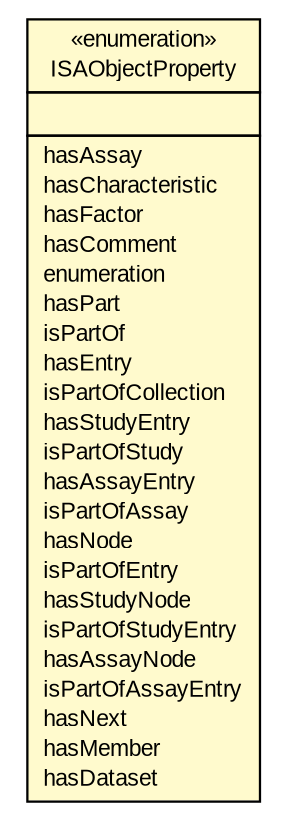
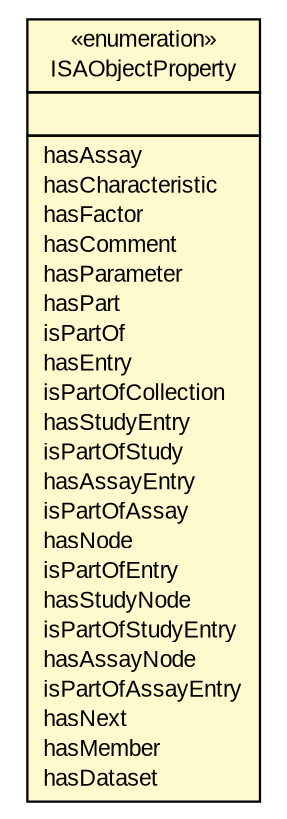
(105, 275) -> (113, 275)
